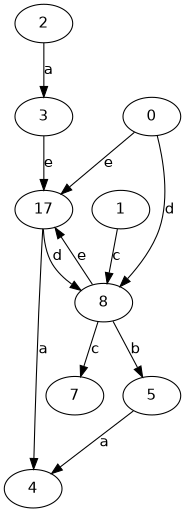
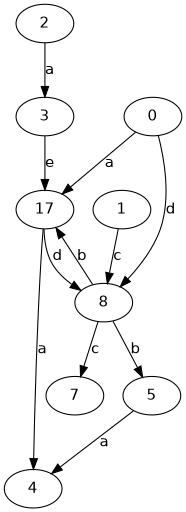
(109, 163) -> (110, 163)
(82, 256) -> (82, 256)
